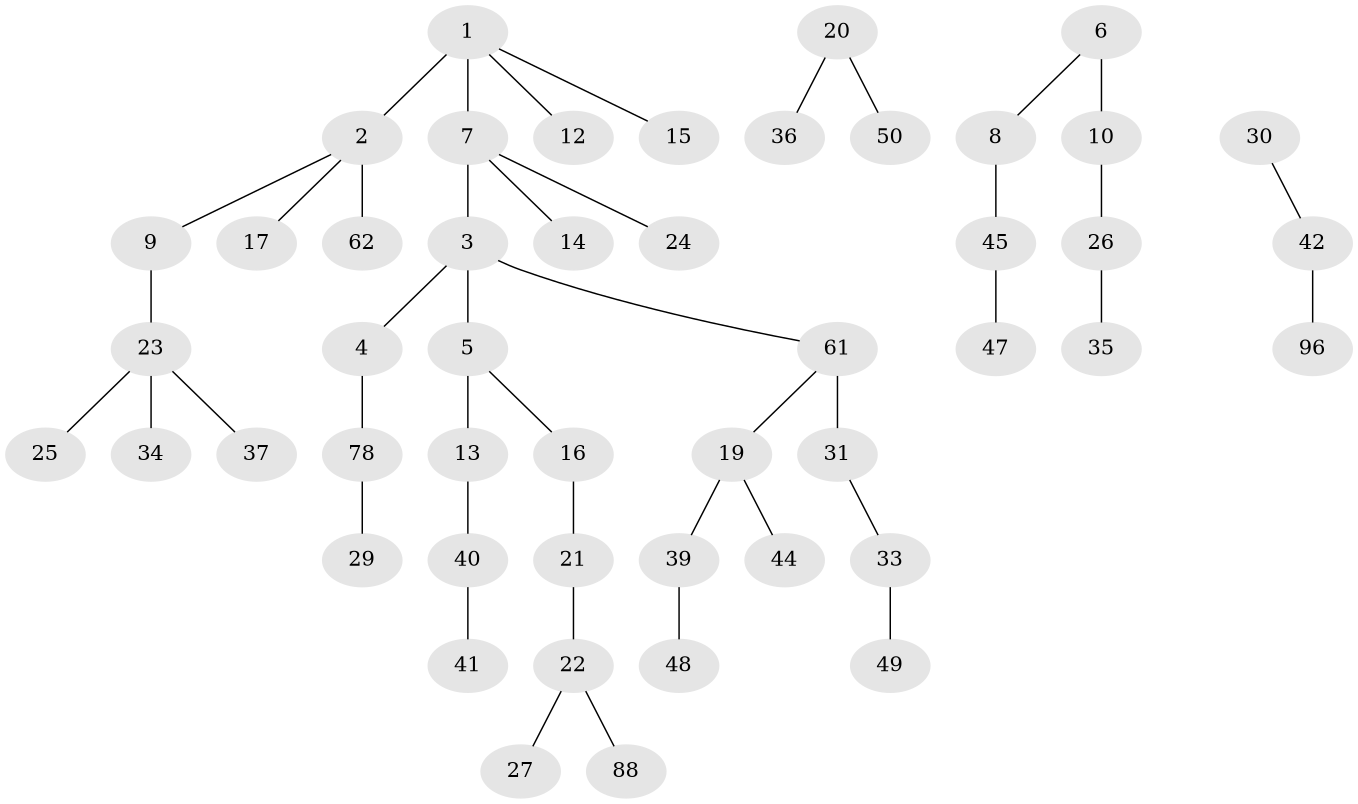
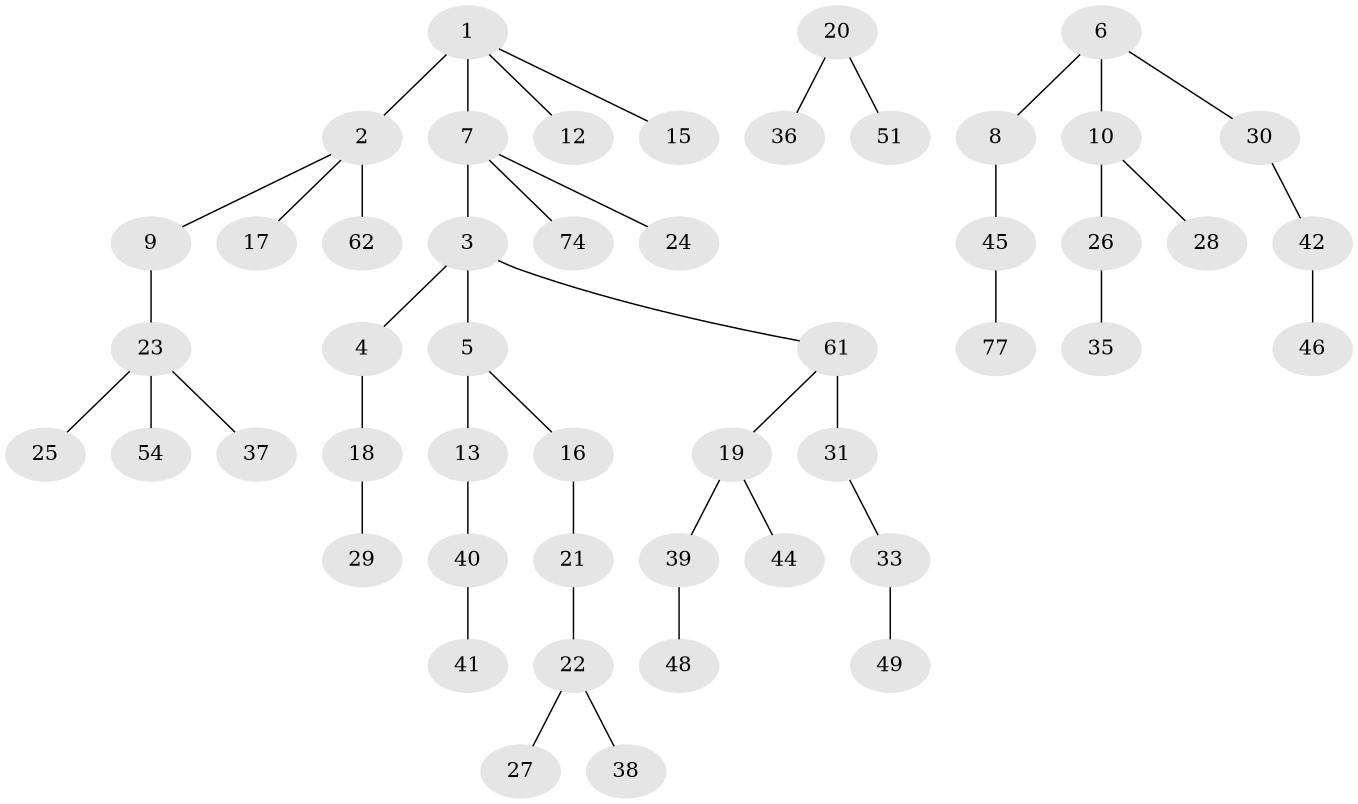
none -> (1181, 85)
(890, 138) -> (890, 138)
(573, 243) -> (573, 243)
none -> (1207, 243)
(996, 349) -> (996, 349)
(1313, 349) -> (1313, 349)
(151, 455) -> (151, 455)
(362, 455) -> (362, 455)
(626, 771) -> (626, 771)
